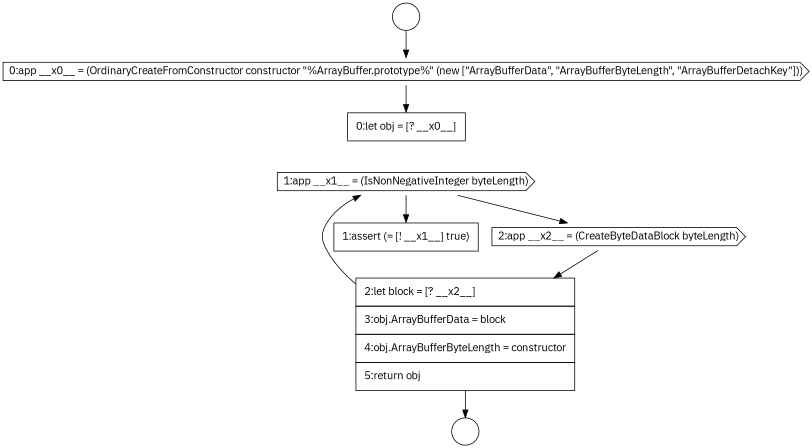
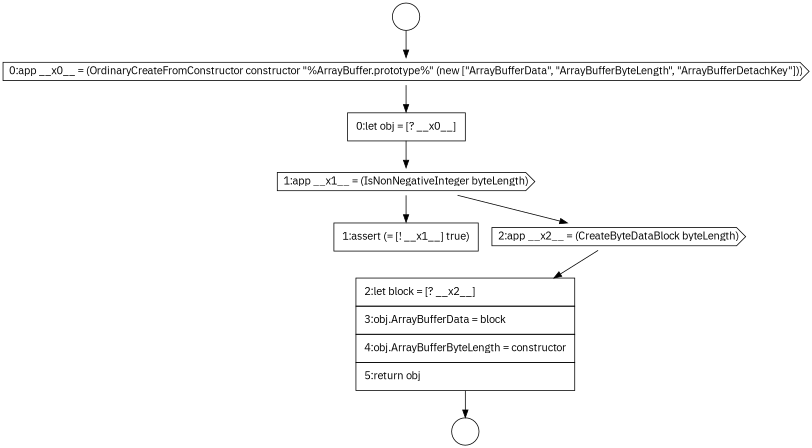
(323, 241) -> (406, 150)
